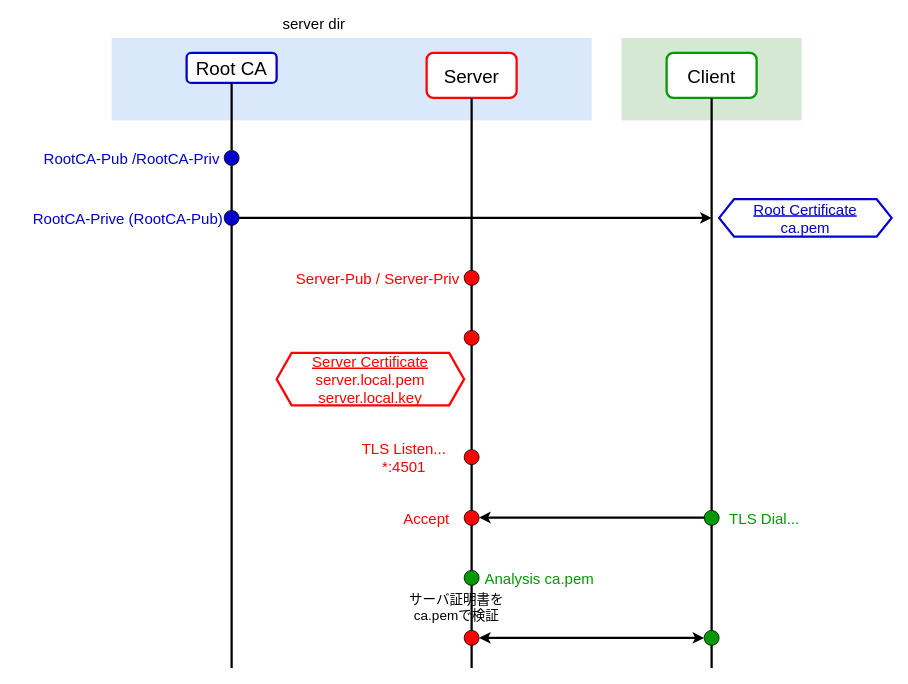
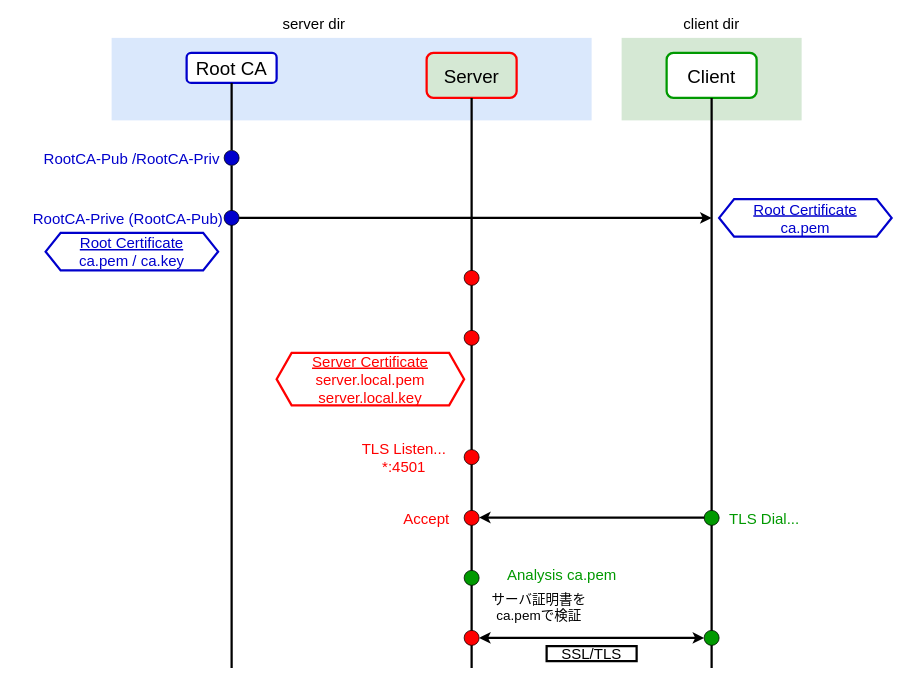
none -> (711, 23)
(471, 75) -> (471, 75)
none -> (132, 252)
(378, 278) -> none
(539, 578) -> (561, 574)
(456, 608) -> (539, 608)
none -> (591, 654)
